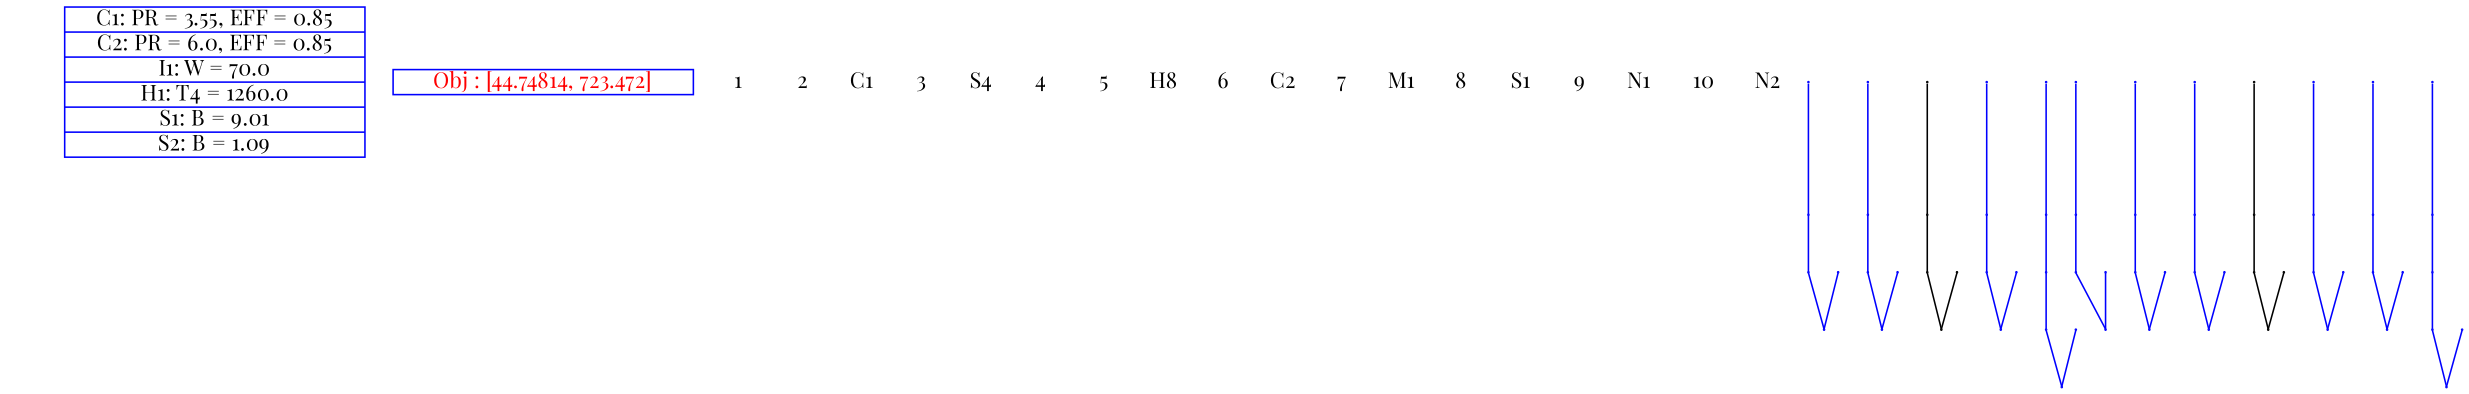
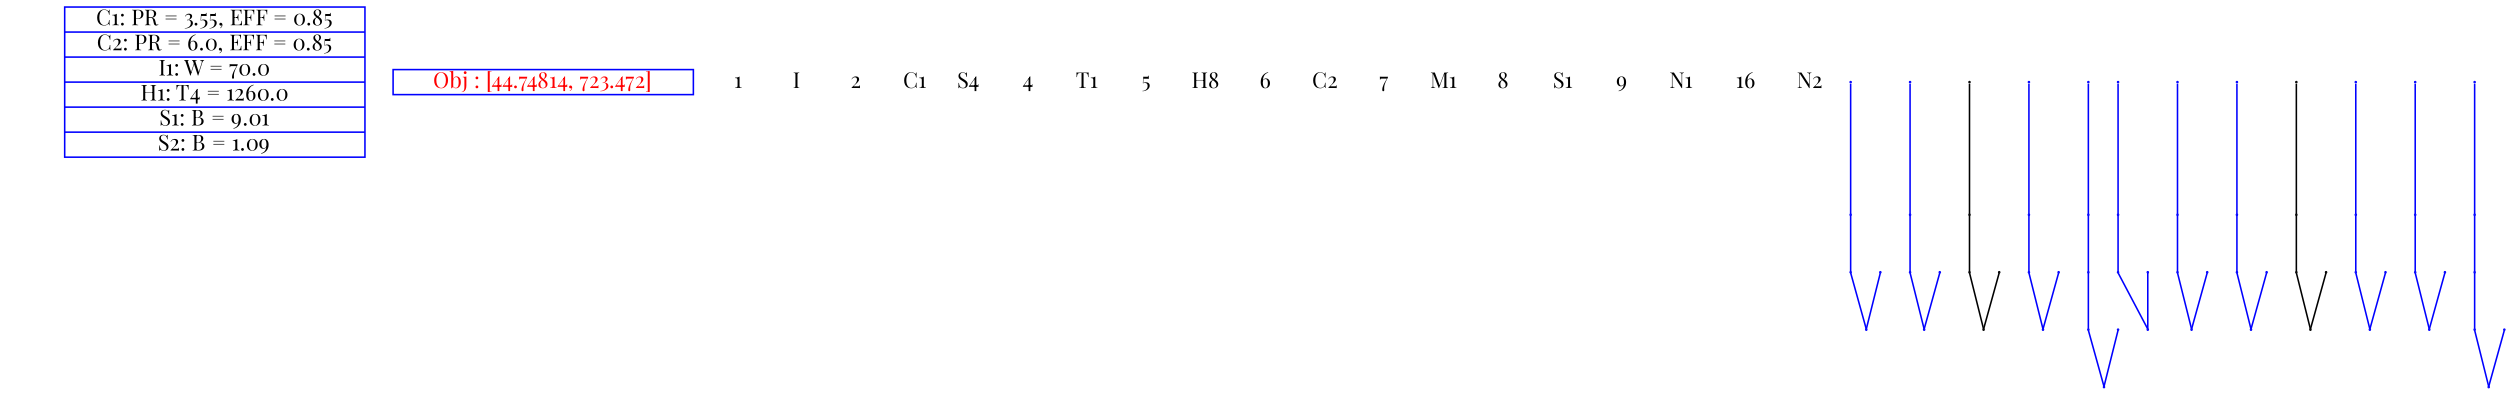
none -> (797, 82)
(922, 82) -> none
none -> (1087, 82)
(1704, 82) -> (1746, 82)
